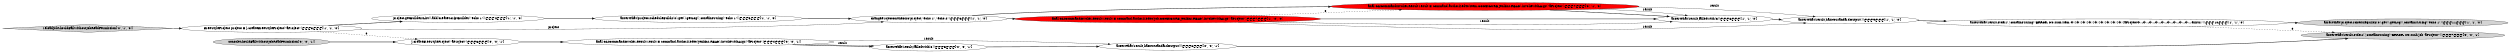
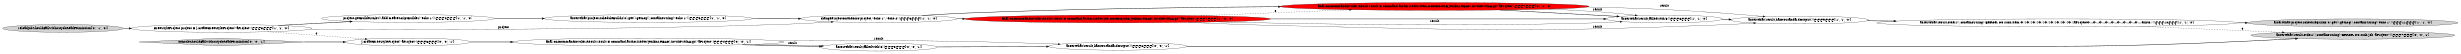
(88, 28) -> (63, 28)
(272, 42) -> (222, 42)
